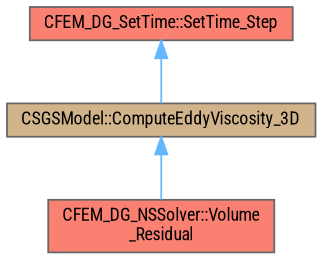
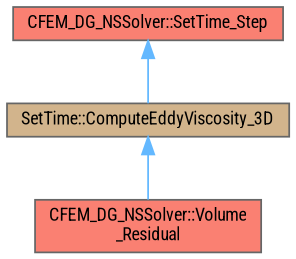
(161, 24) -> (148, 24)
(161, 120) -> (148, 120)
